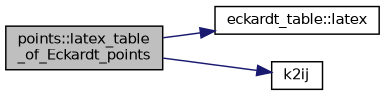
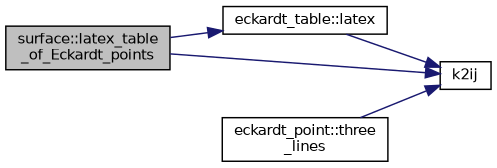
(84, 48) -> (88, 48)
none -> (386, 48)
none -> (305, 139)
